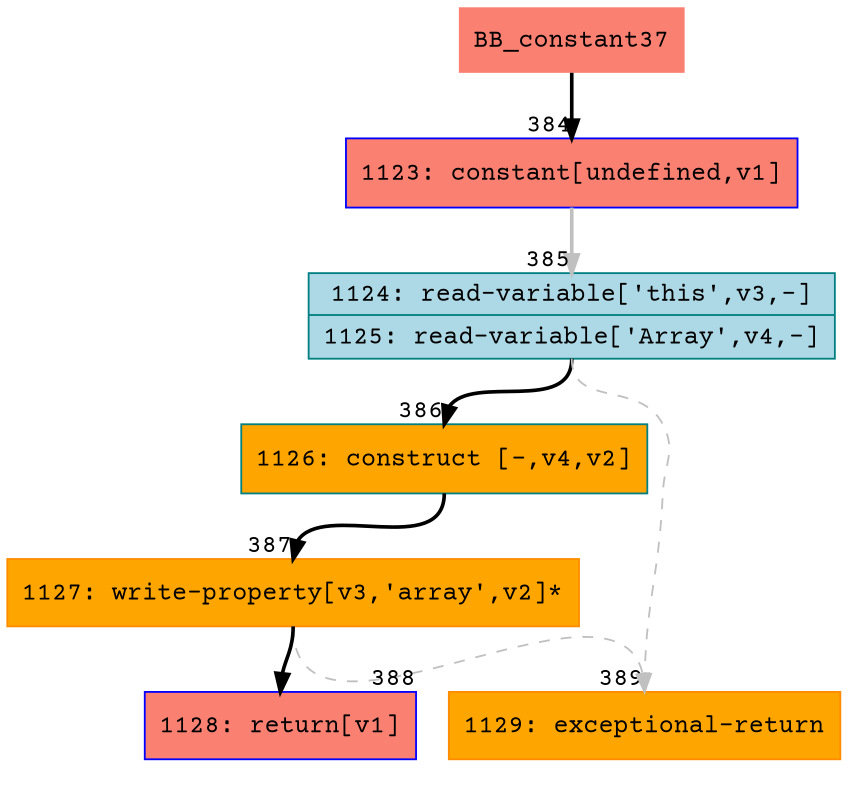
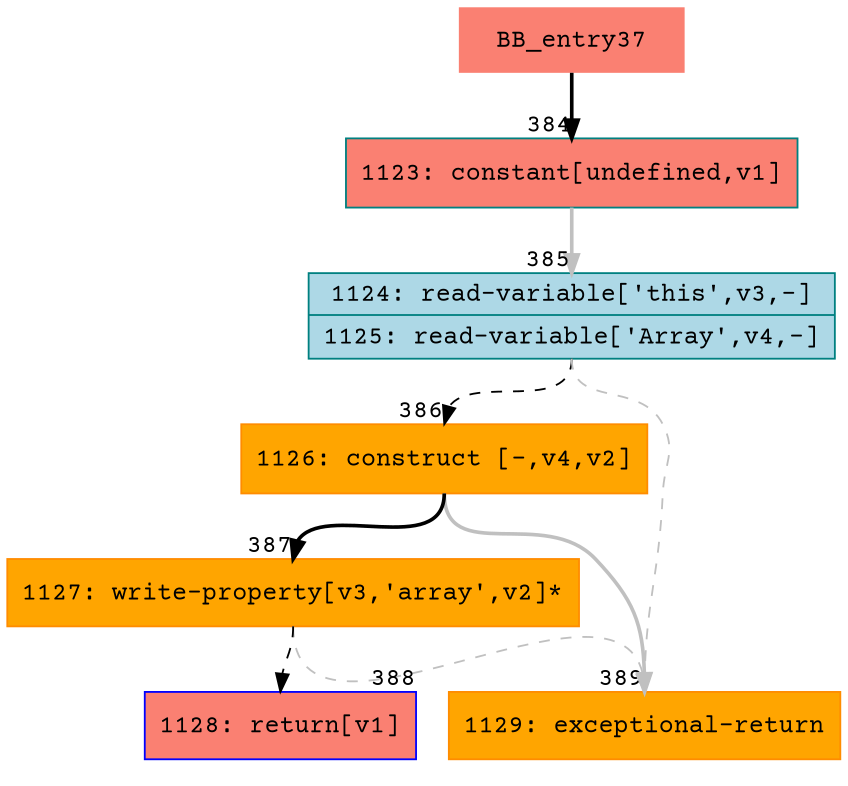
(572, 40) -> (572, 40)
(572, 173) -> (572, 173)
(517, 391) -> (517, 391)
(444, 459) -> (444, 459)
none -> (574, 544)
(290, 650) -> (290, 650)
